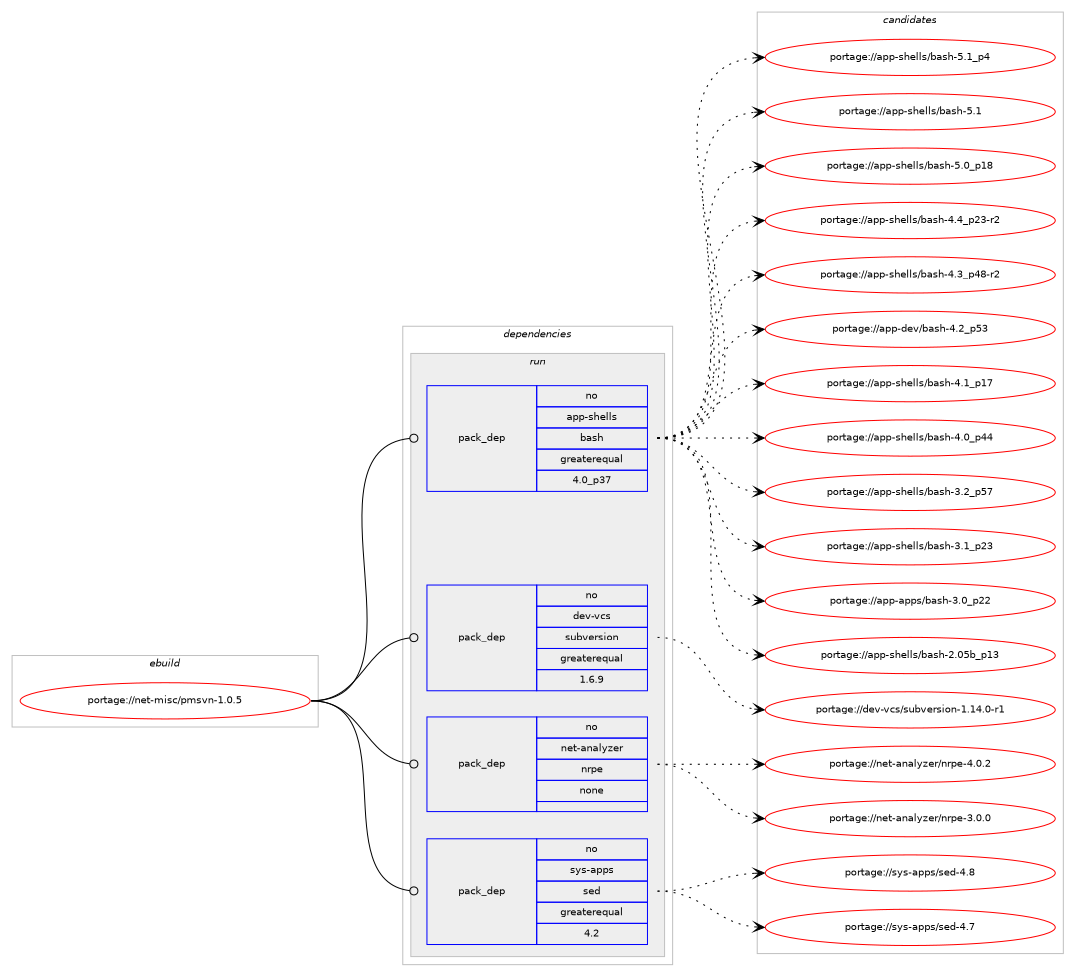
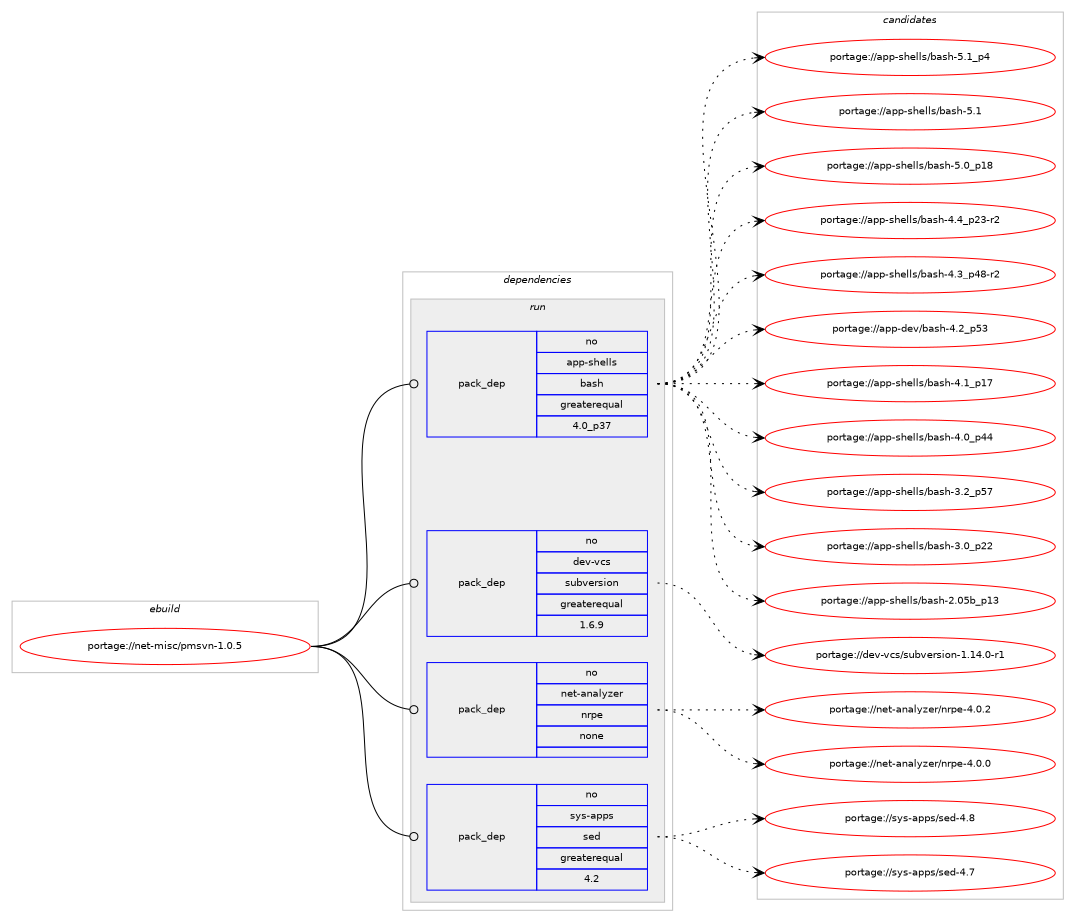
(910, 547) -> none
(910, 601) -> (910, 547)
(910, 819) -> (910, 764)
